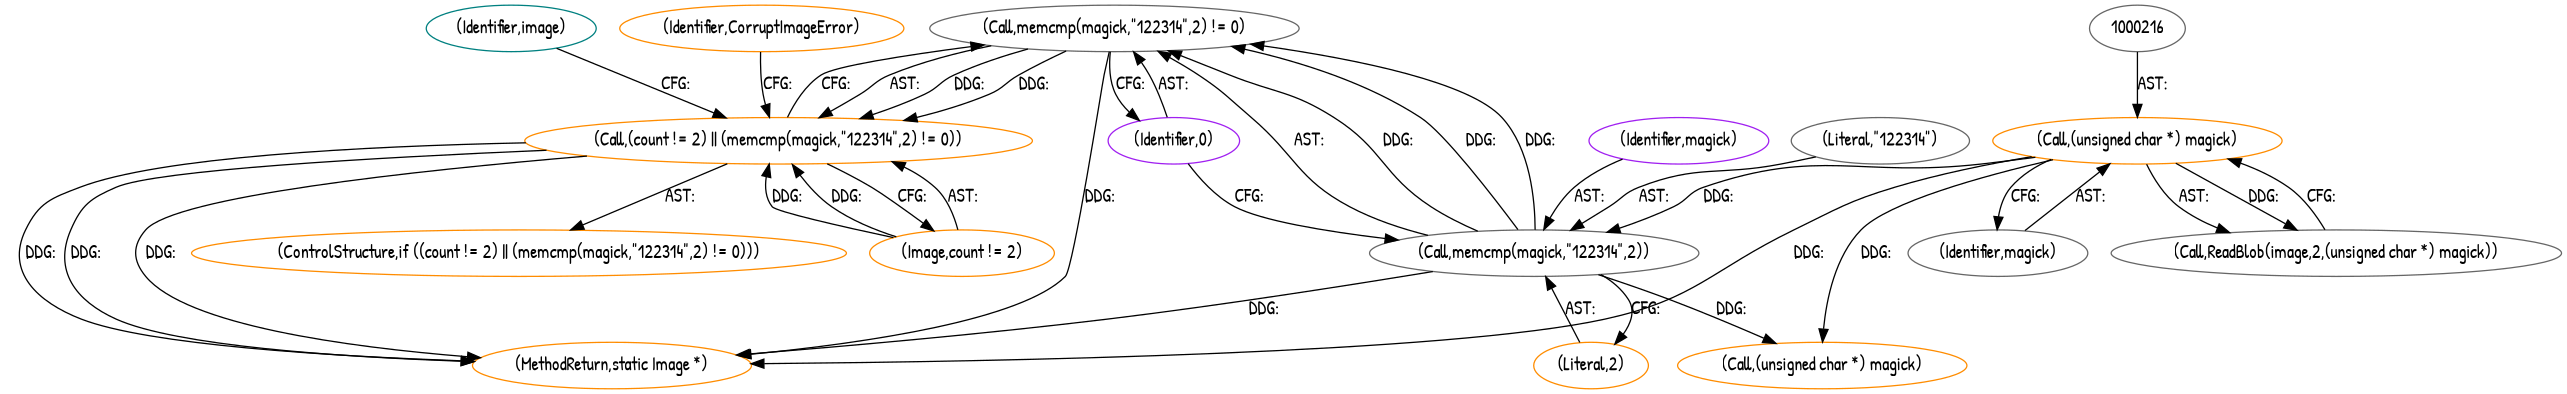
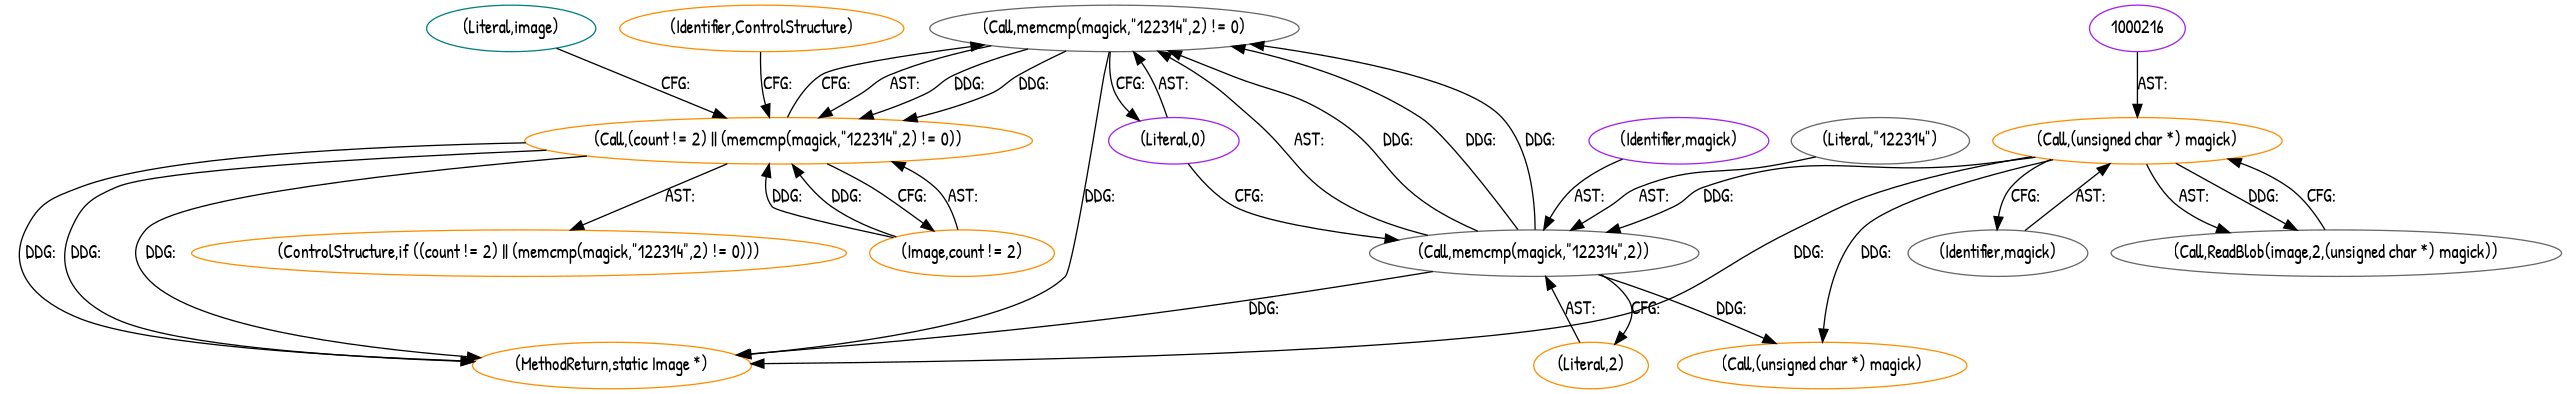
(511, 28) -> (511, 28)
(762, 28) -> (762, 28)
(2137, 28) -> (2137, 28)
(1174, 141) -> (1174, 141)
